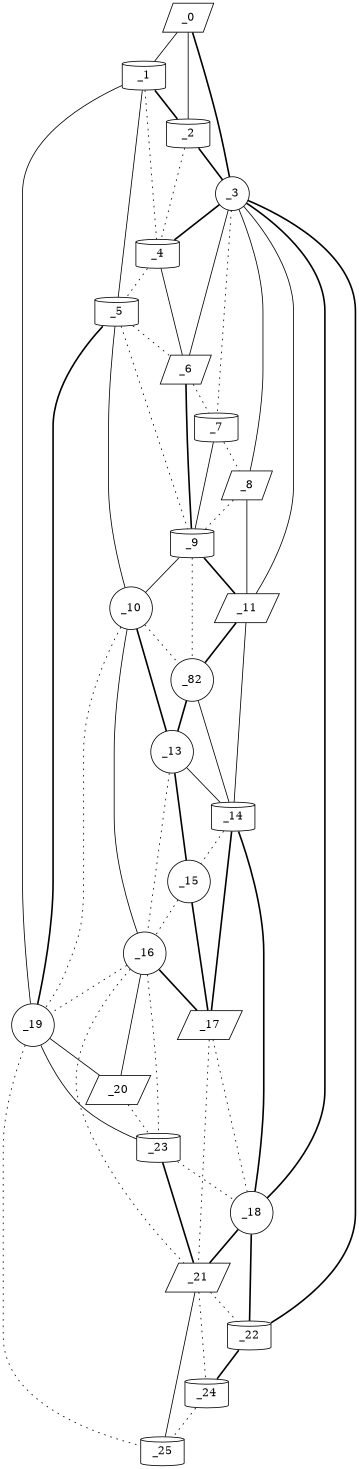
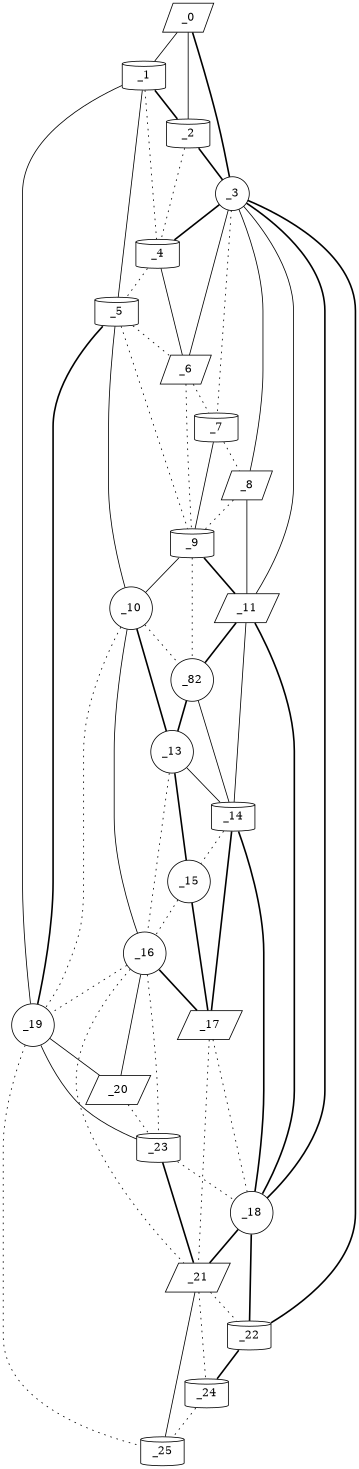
(188, 456) -> (188, 456)
none -> (294, 908)
